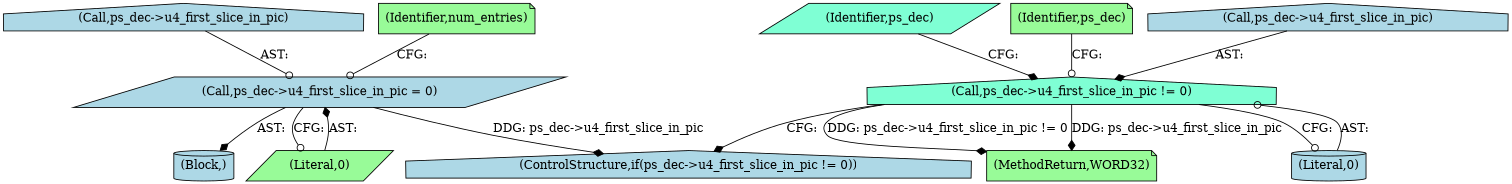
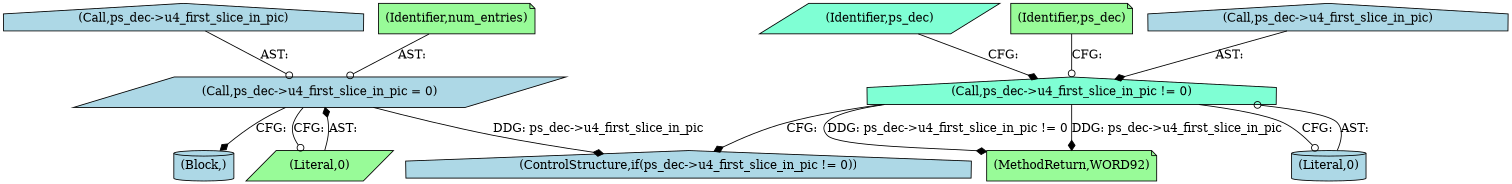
(414, 55) -> (414, 55)
(273, 129) -> (273, 129)
(1072, 166) -> (1072, 166)
